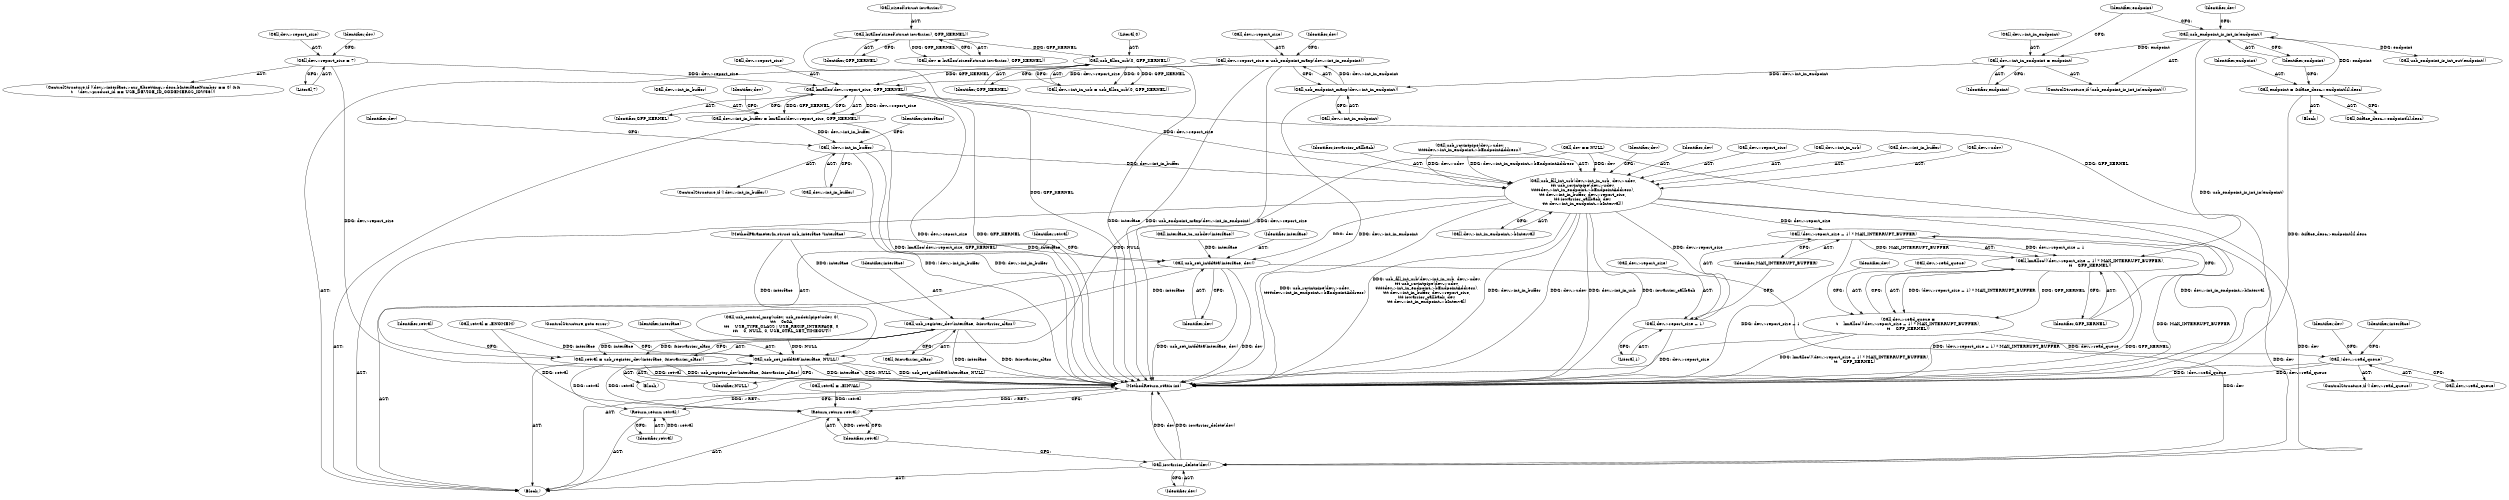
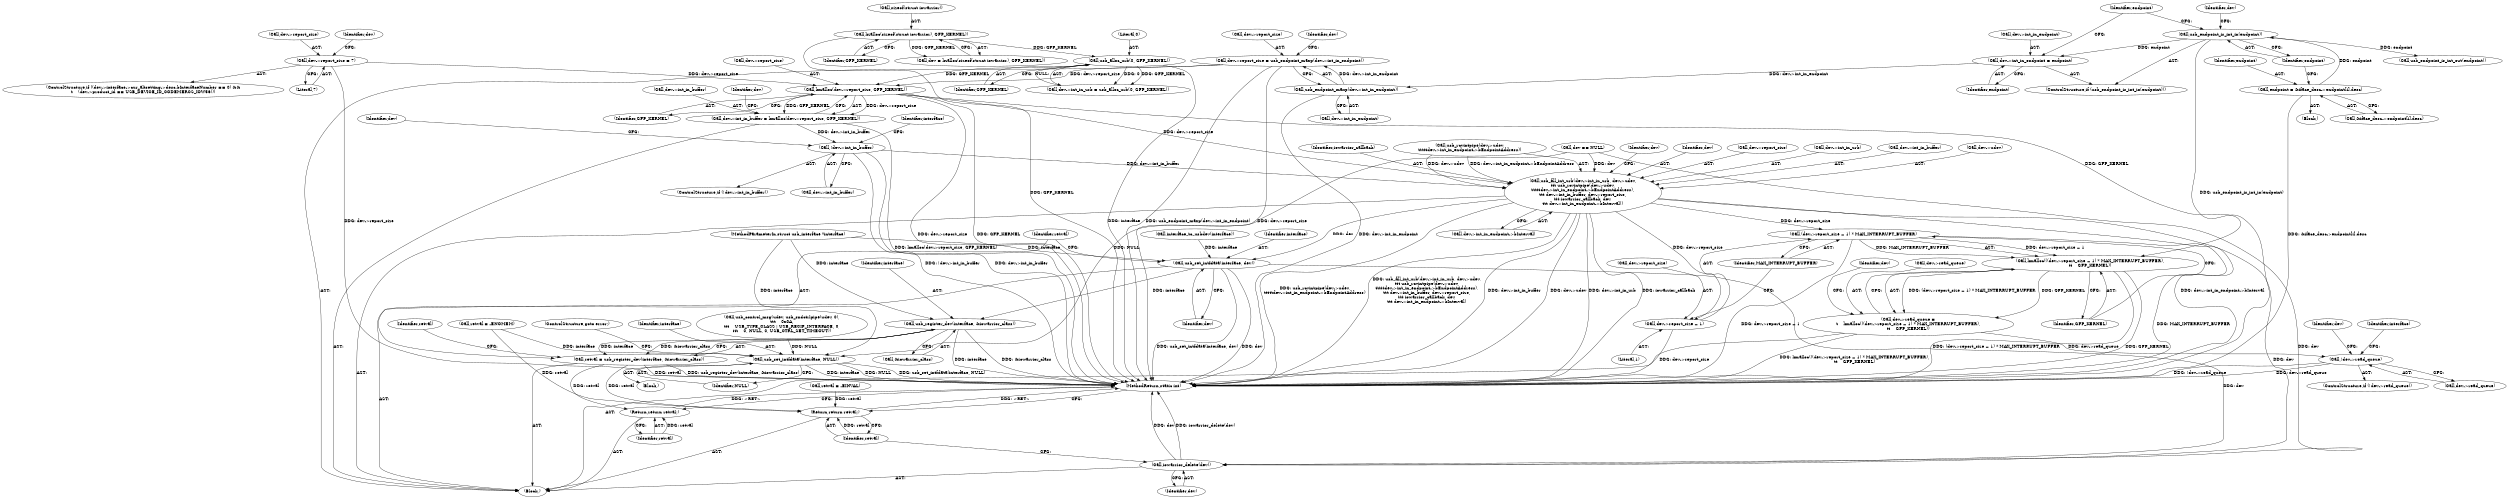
(1043, 74) -> (1043, 74)
(1627, 336) -> none
